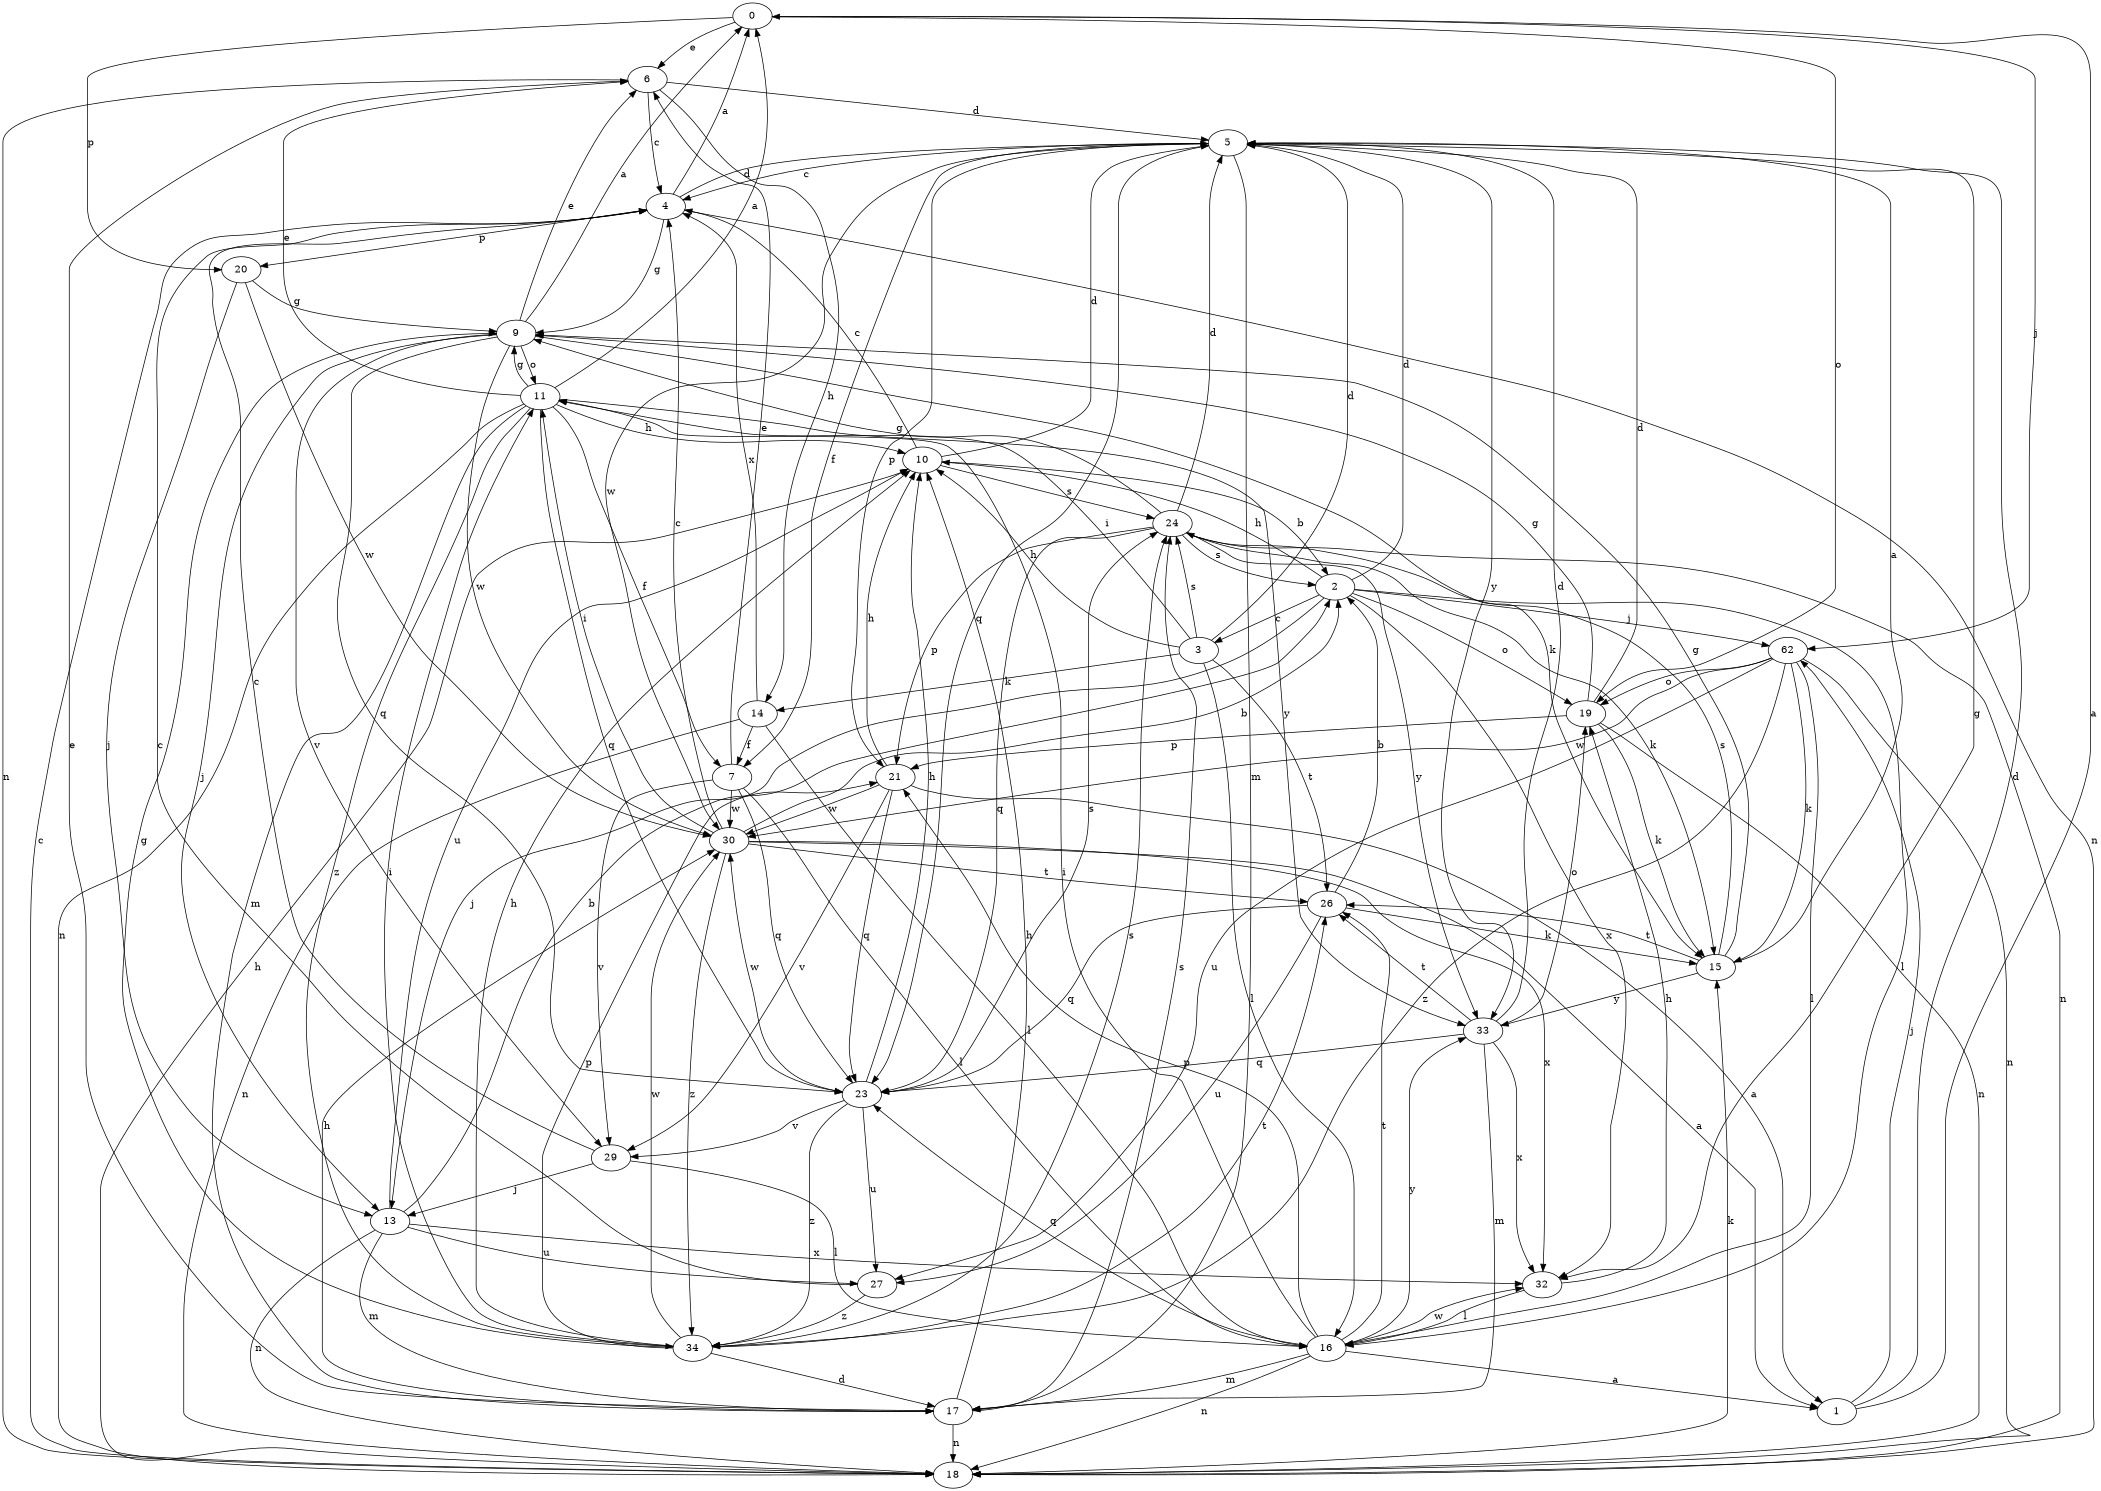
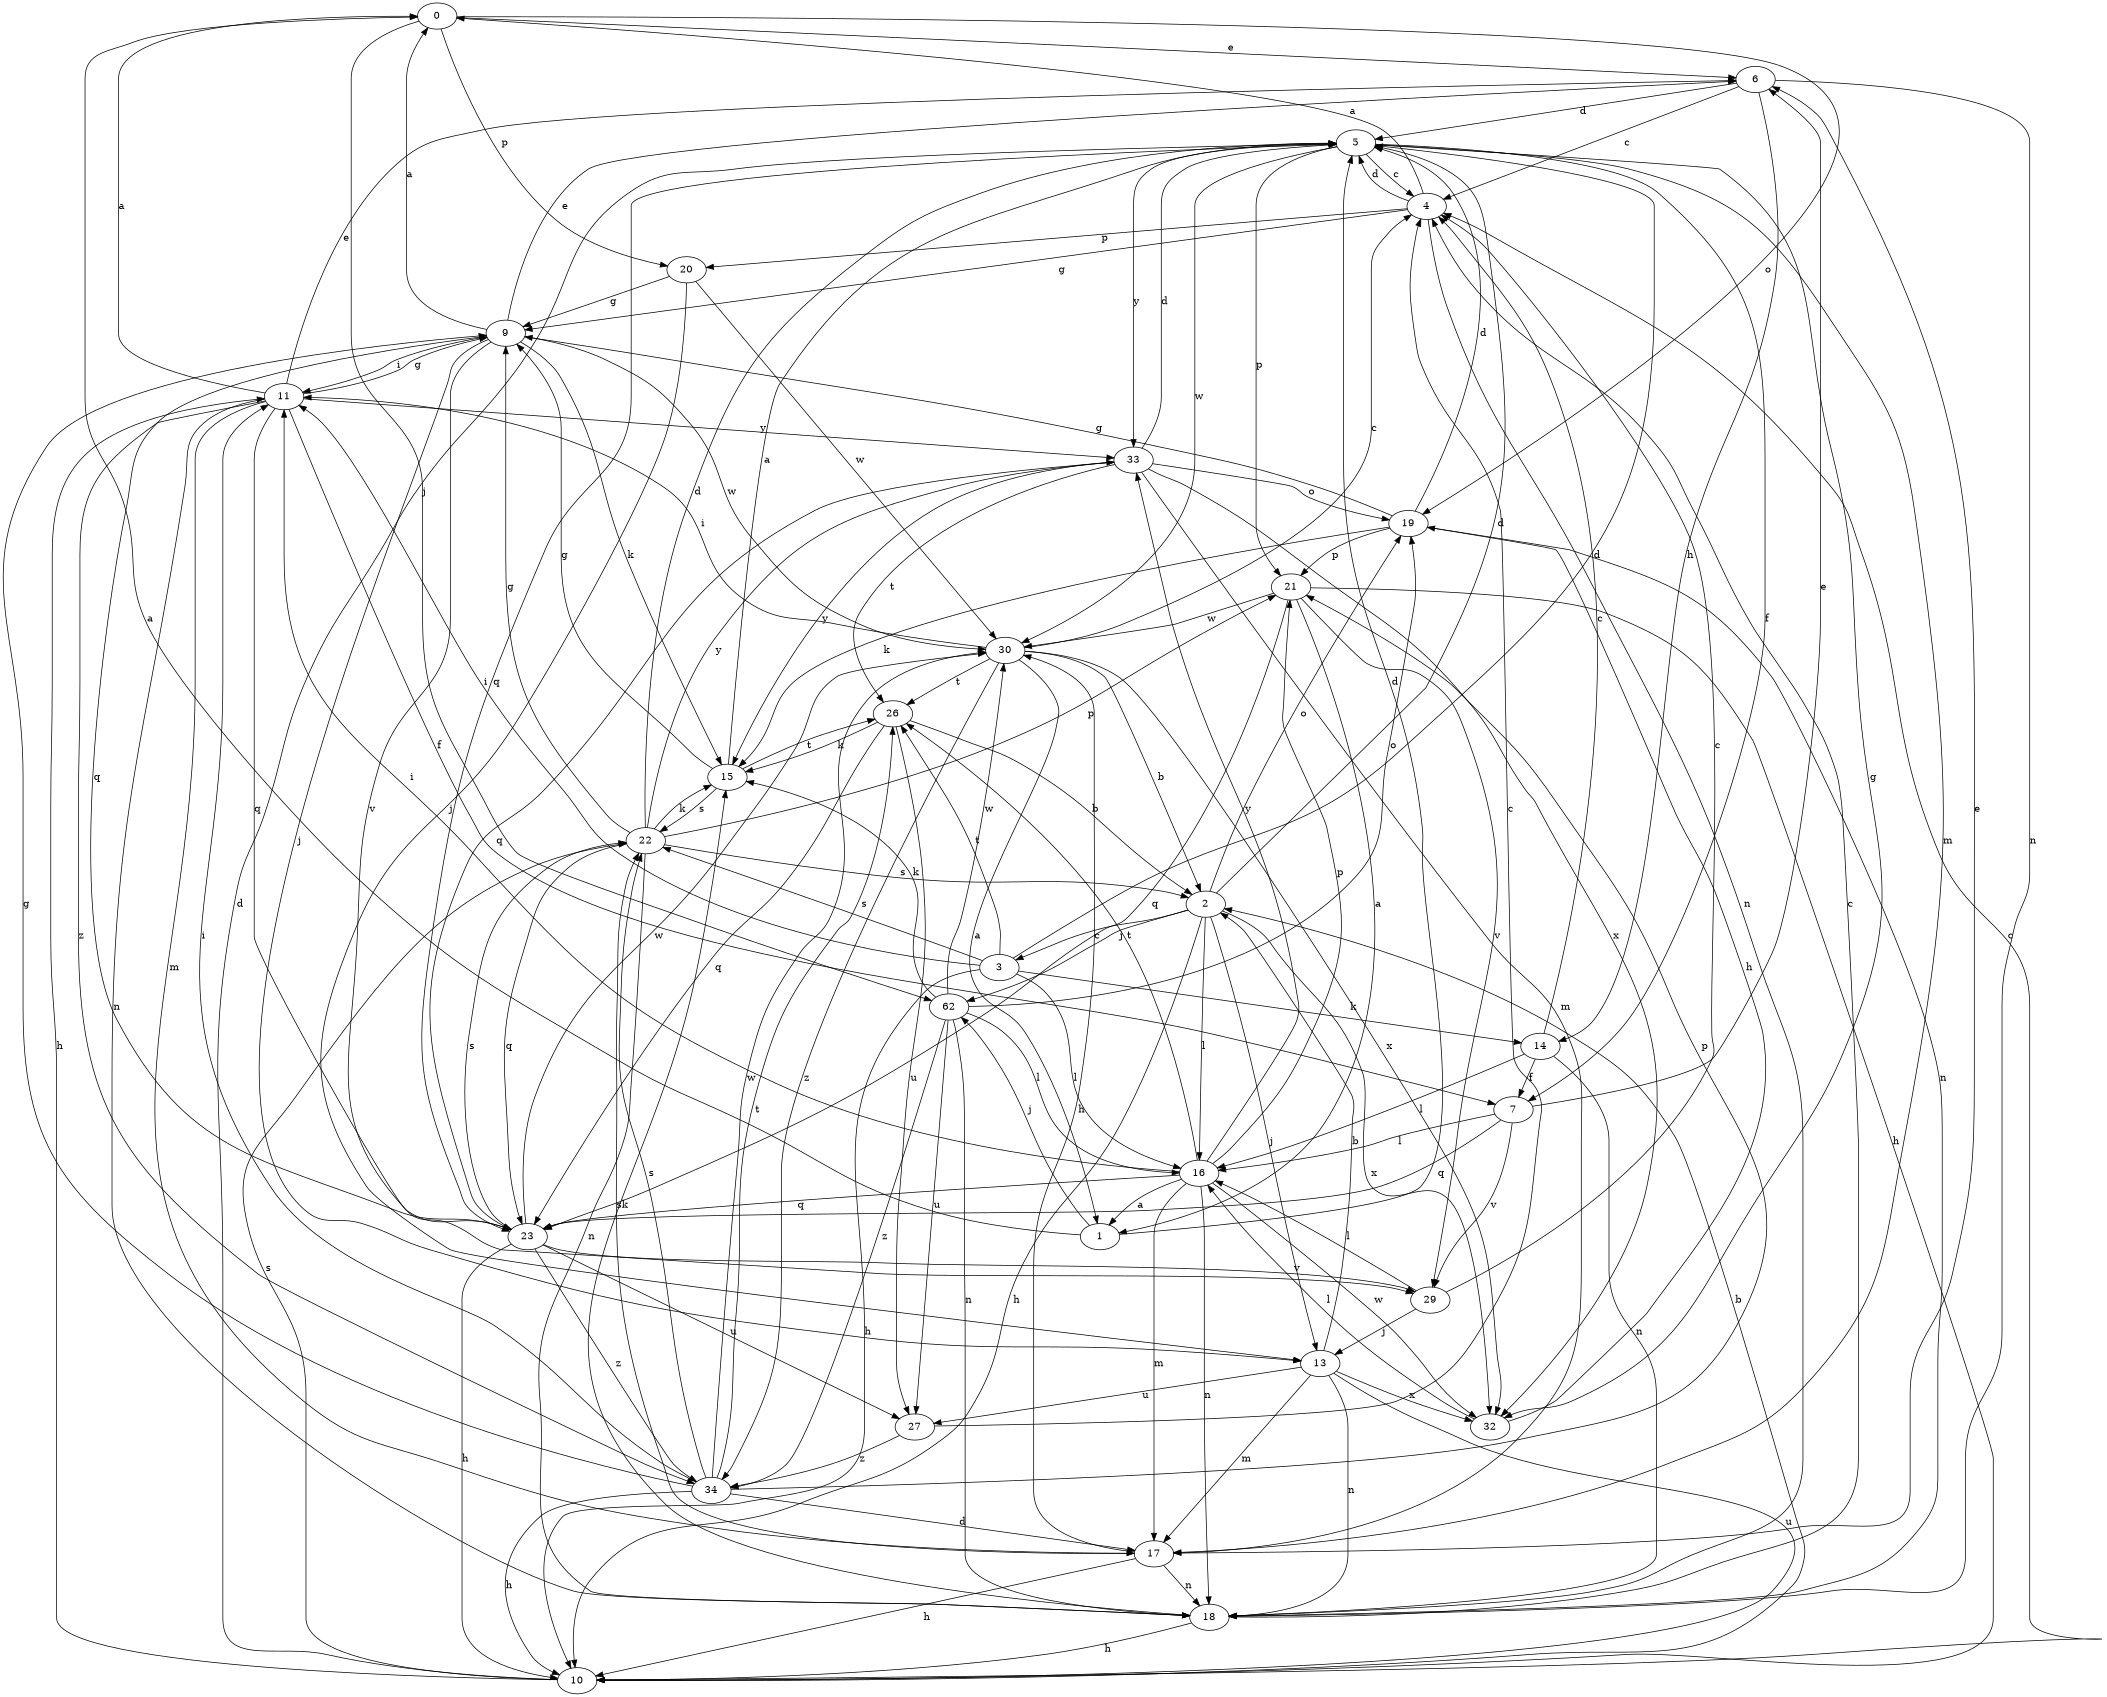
(533, 365) -> (399, 365)
(725, 442) -> (57, 1196)
(752, 460) -> (1600, 619)
(1172, 524) -> (646, 841)
(731, 808) -> none
(1603, 998) -> (881, 550)
